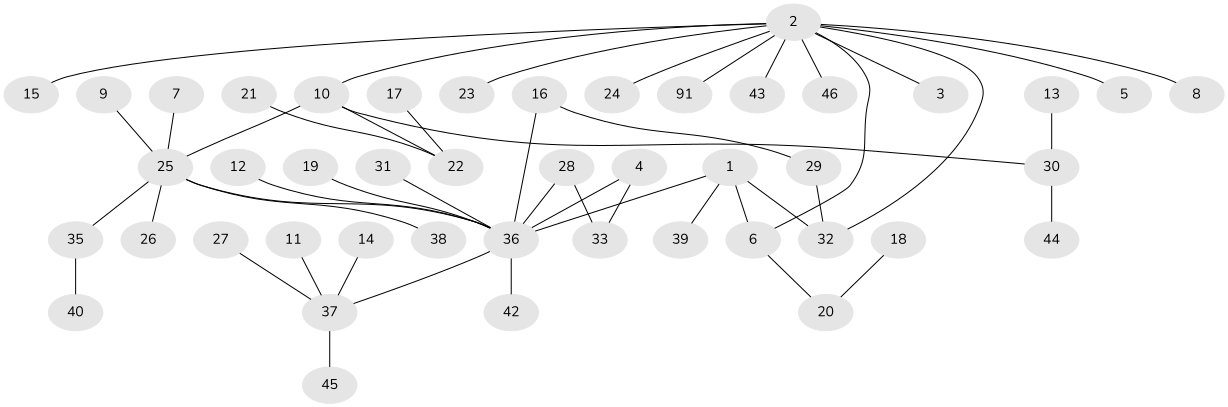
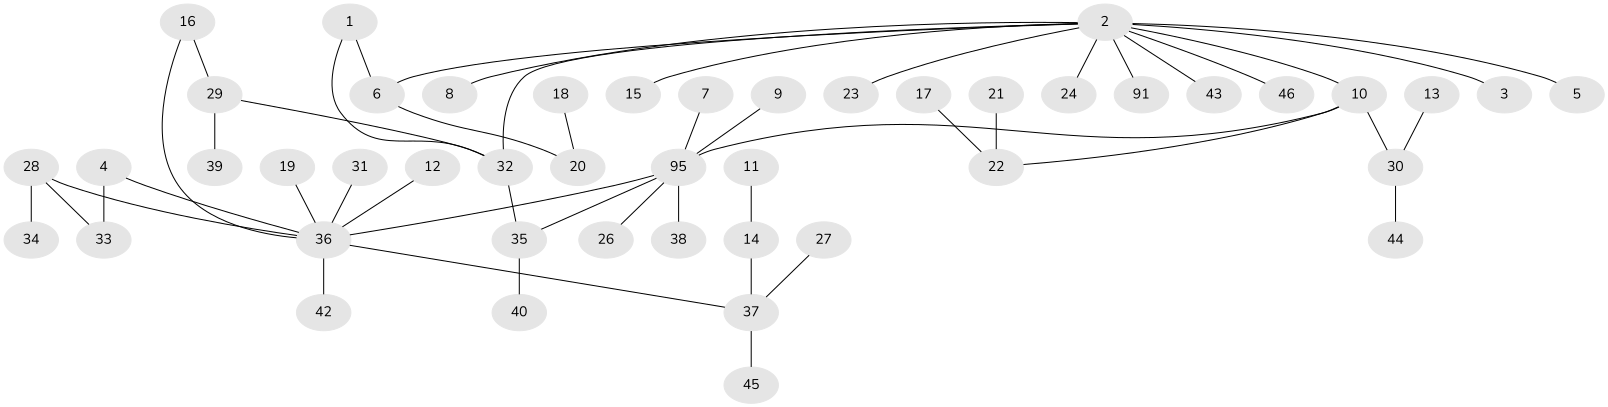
(165, 167) -> (679, 167)
none -> (511, 200)
(629, 201) -> none
(705, 204) -> (215, 131)
none -> (31, 240)
(312, 276) -> (751, 204)
